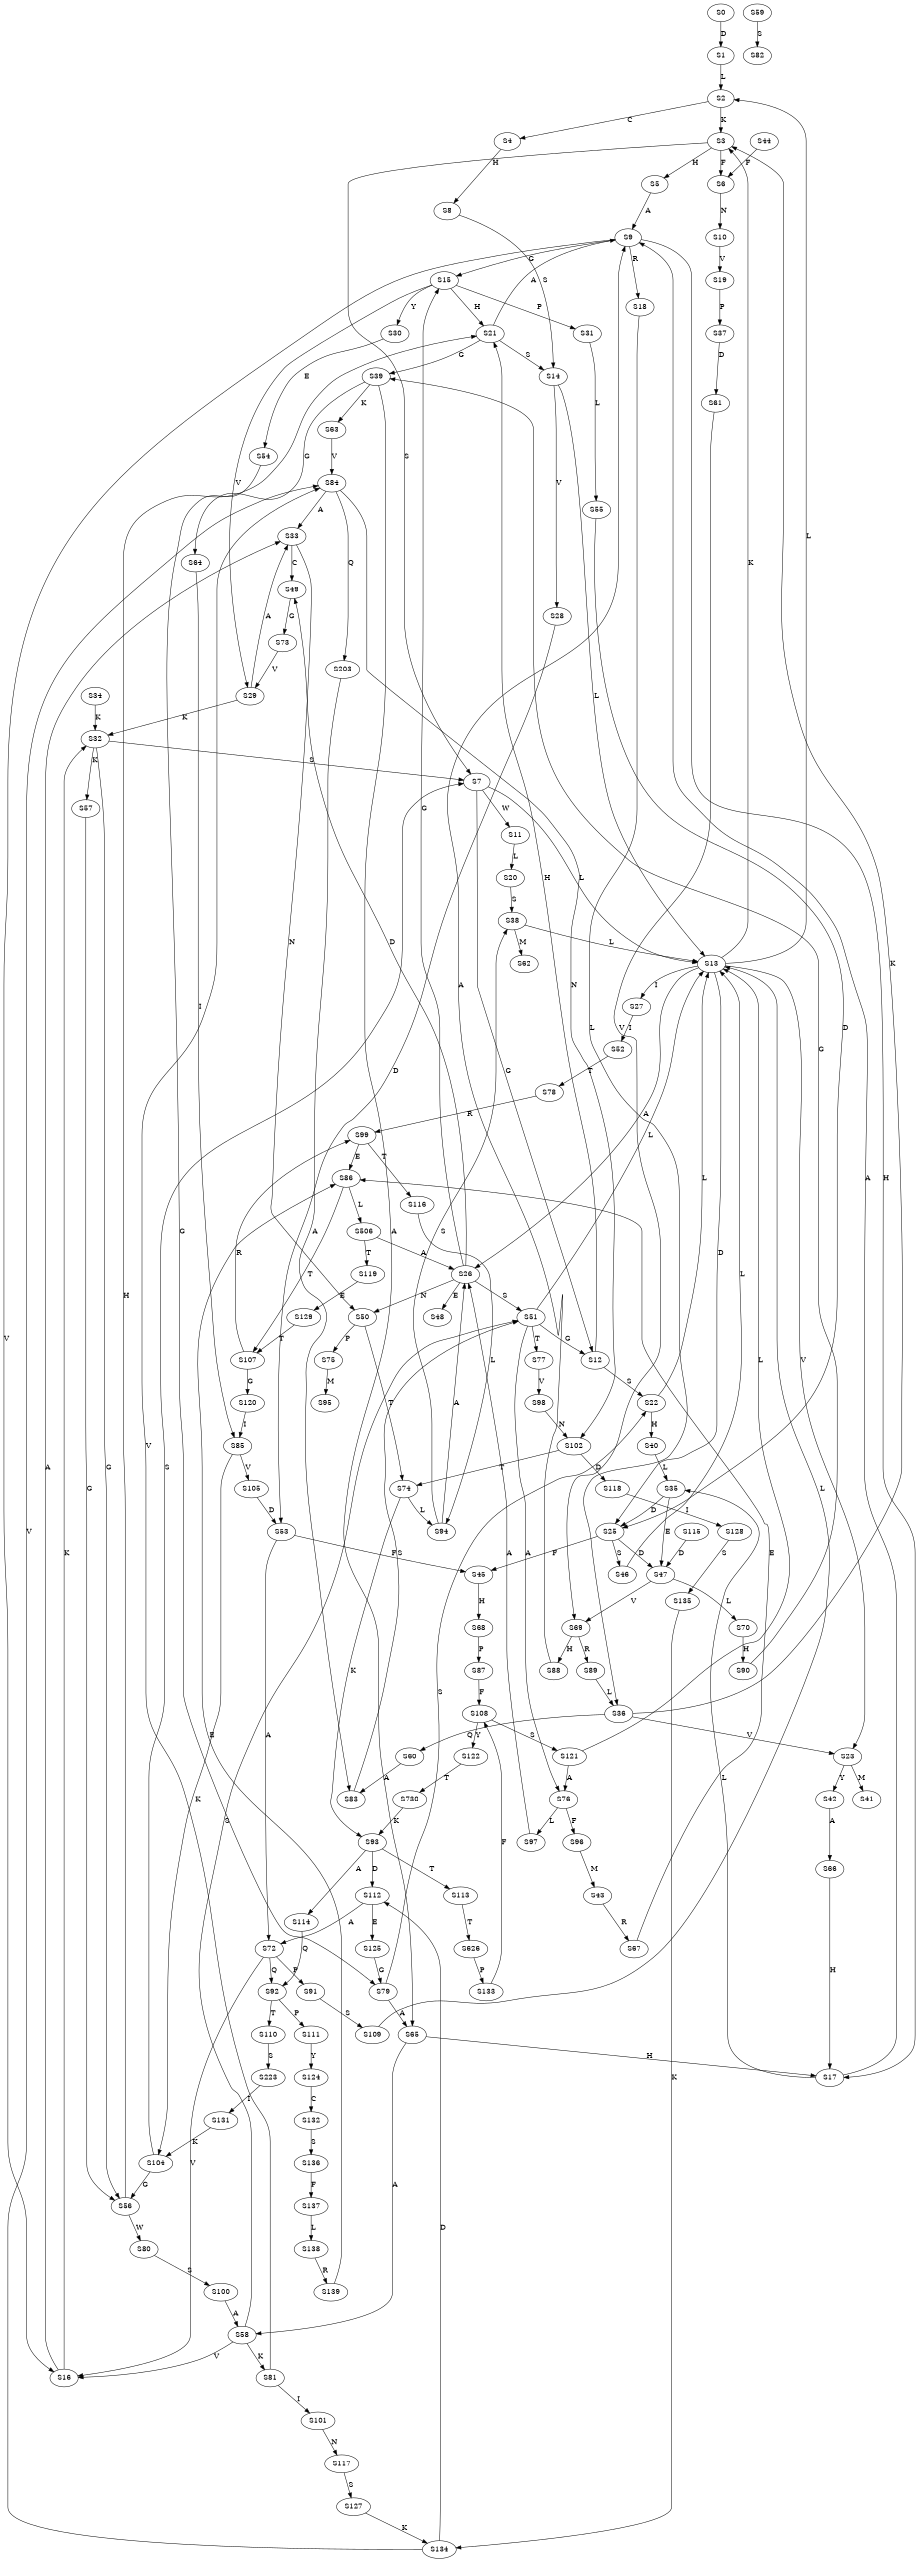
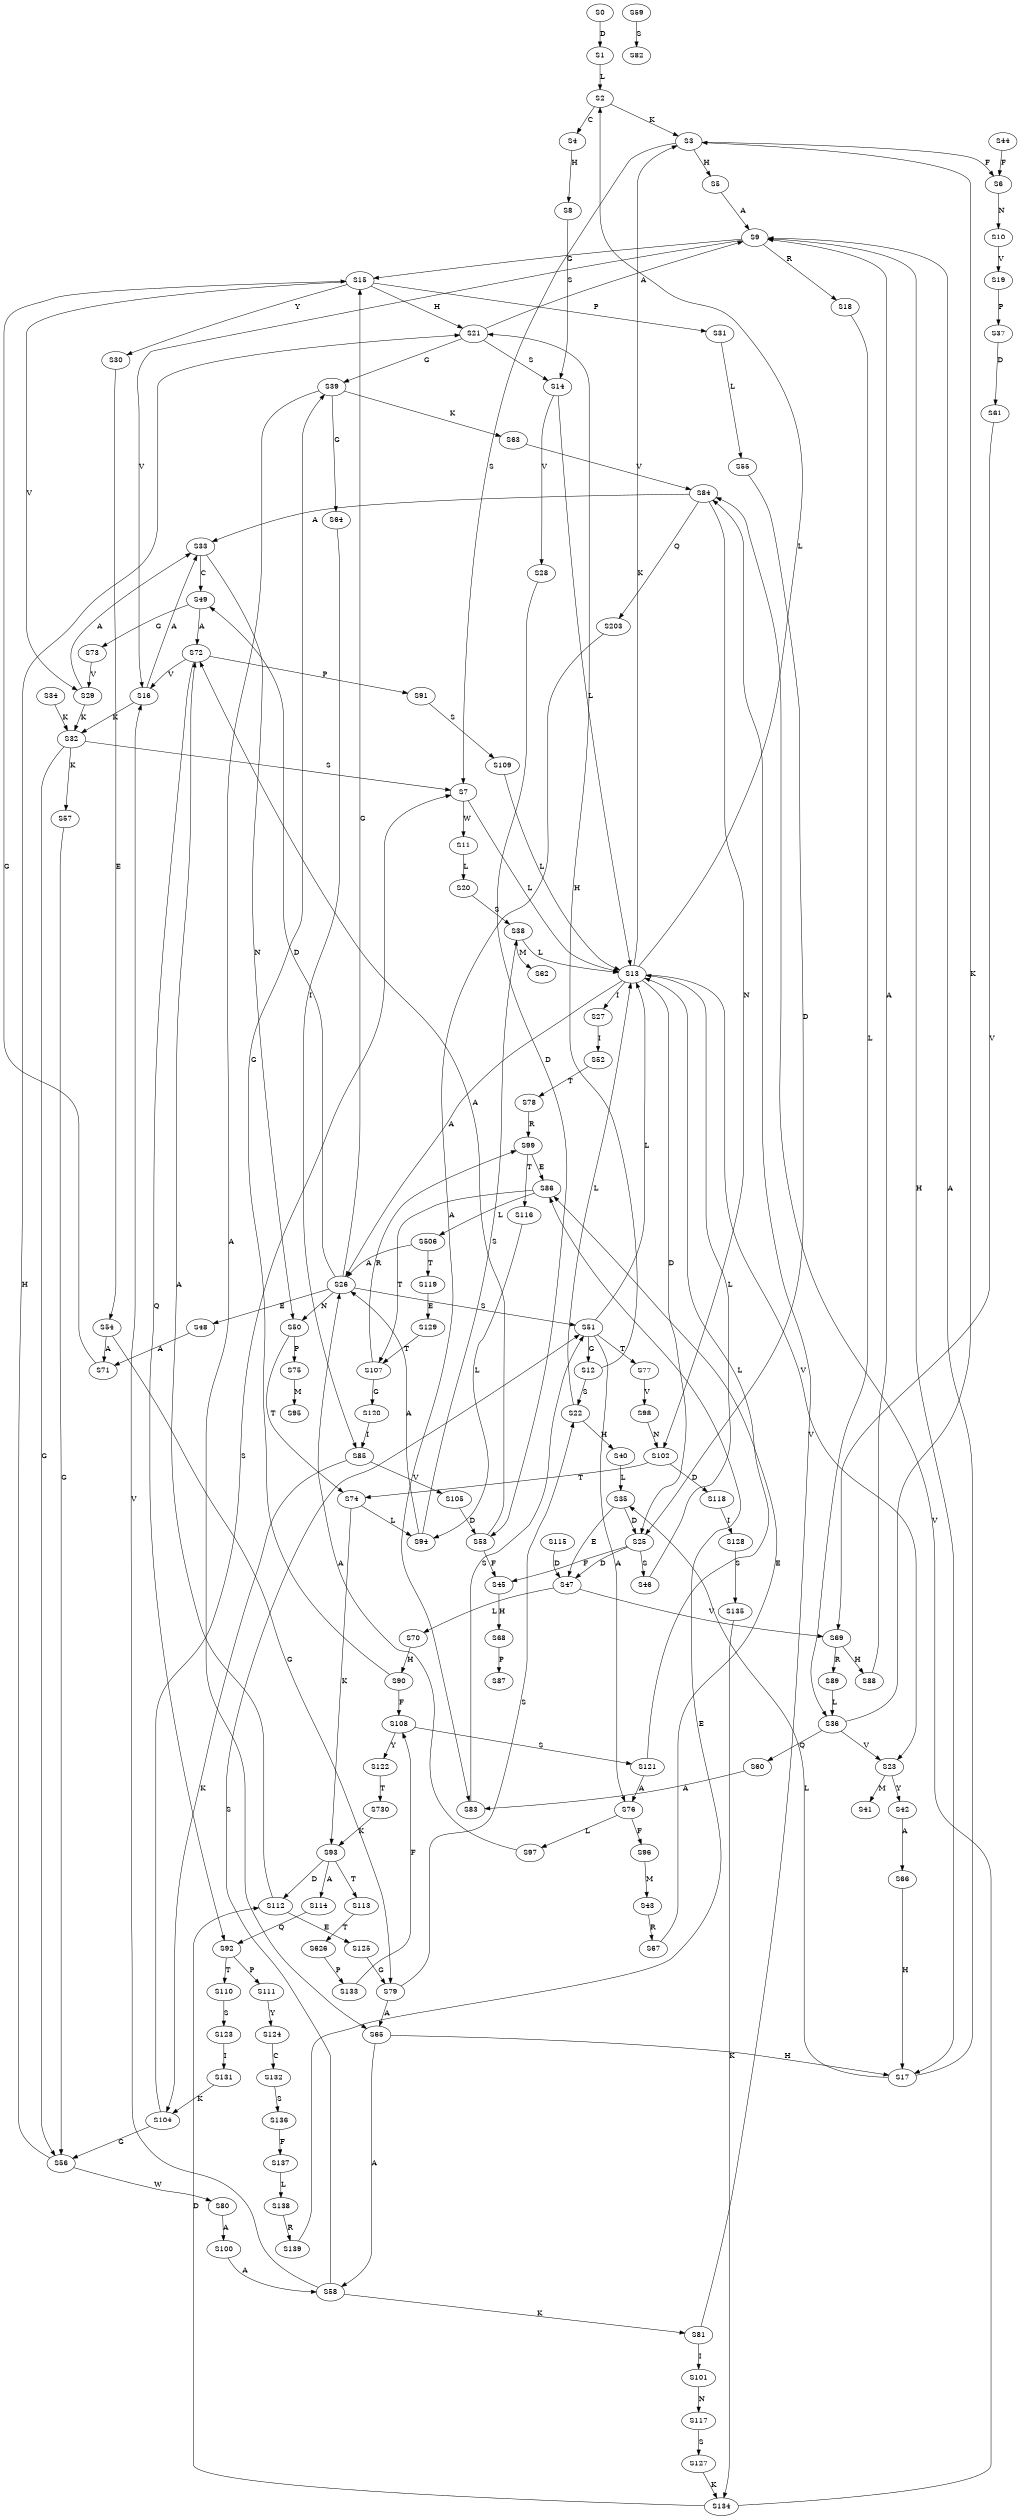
none -> (199, 624)
(505, 1073) -> none
none -> (103, 1371)
(479, 1690) -> (399, 1700)
(268, 2078) -> (224, 2035)
(190, 2271) -> (226, 2228)
